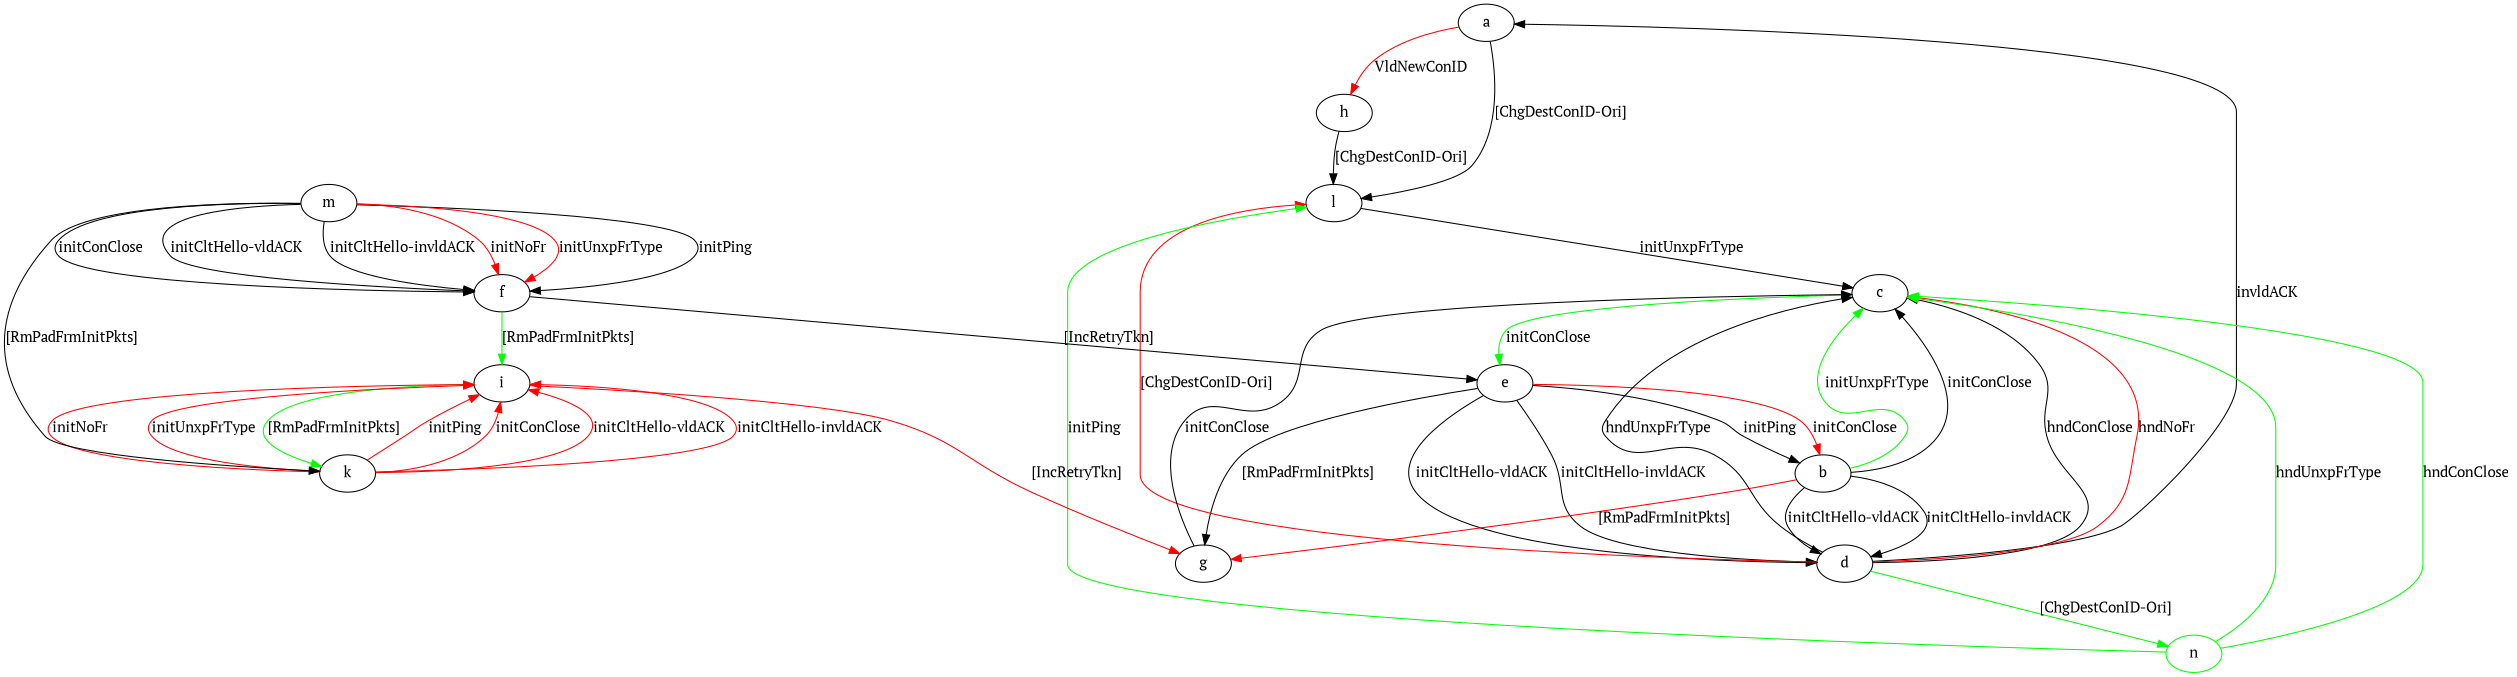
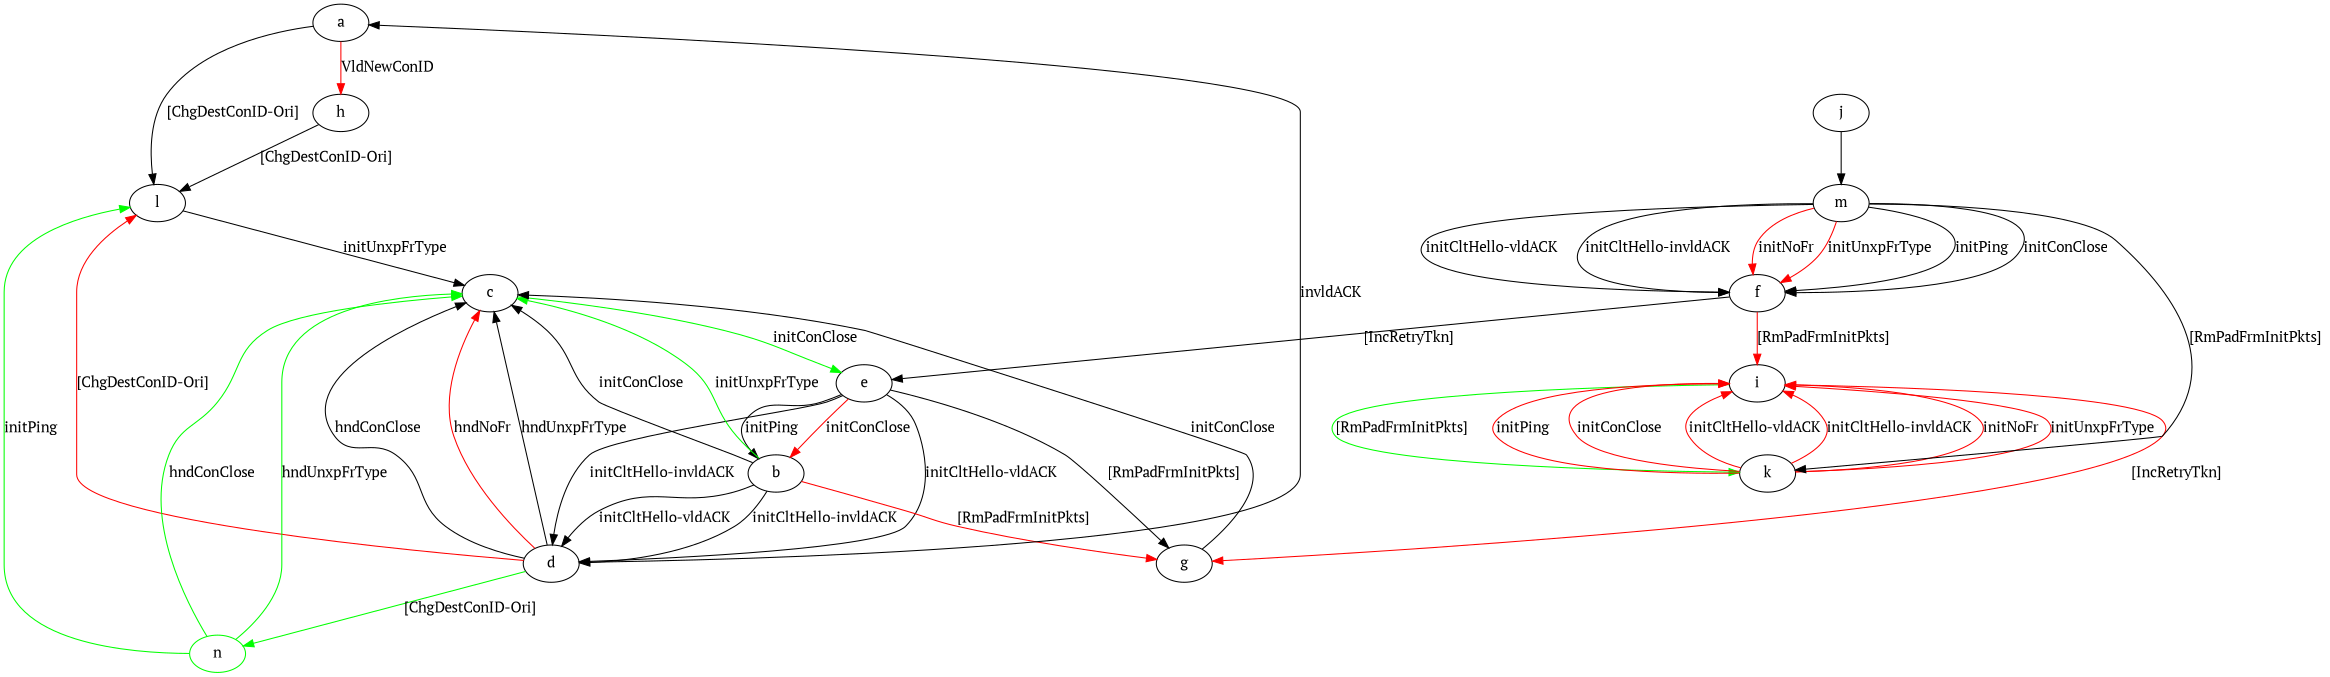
none -> (1841, 113)
(502, 333) -> (1757, 333)
